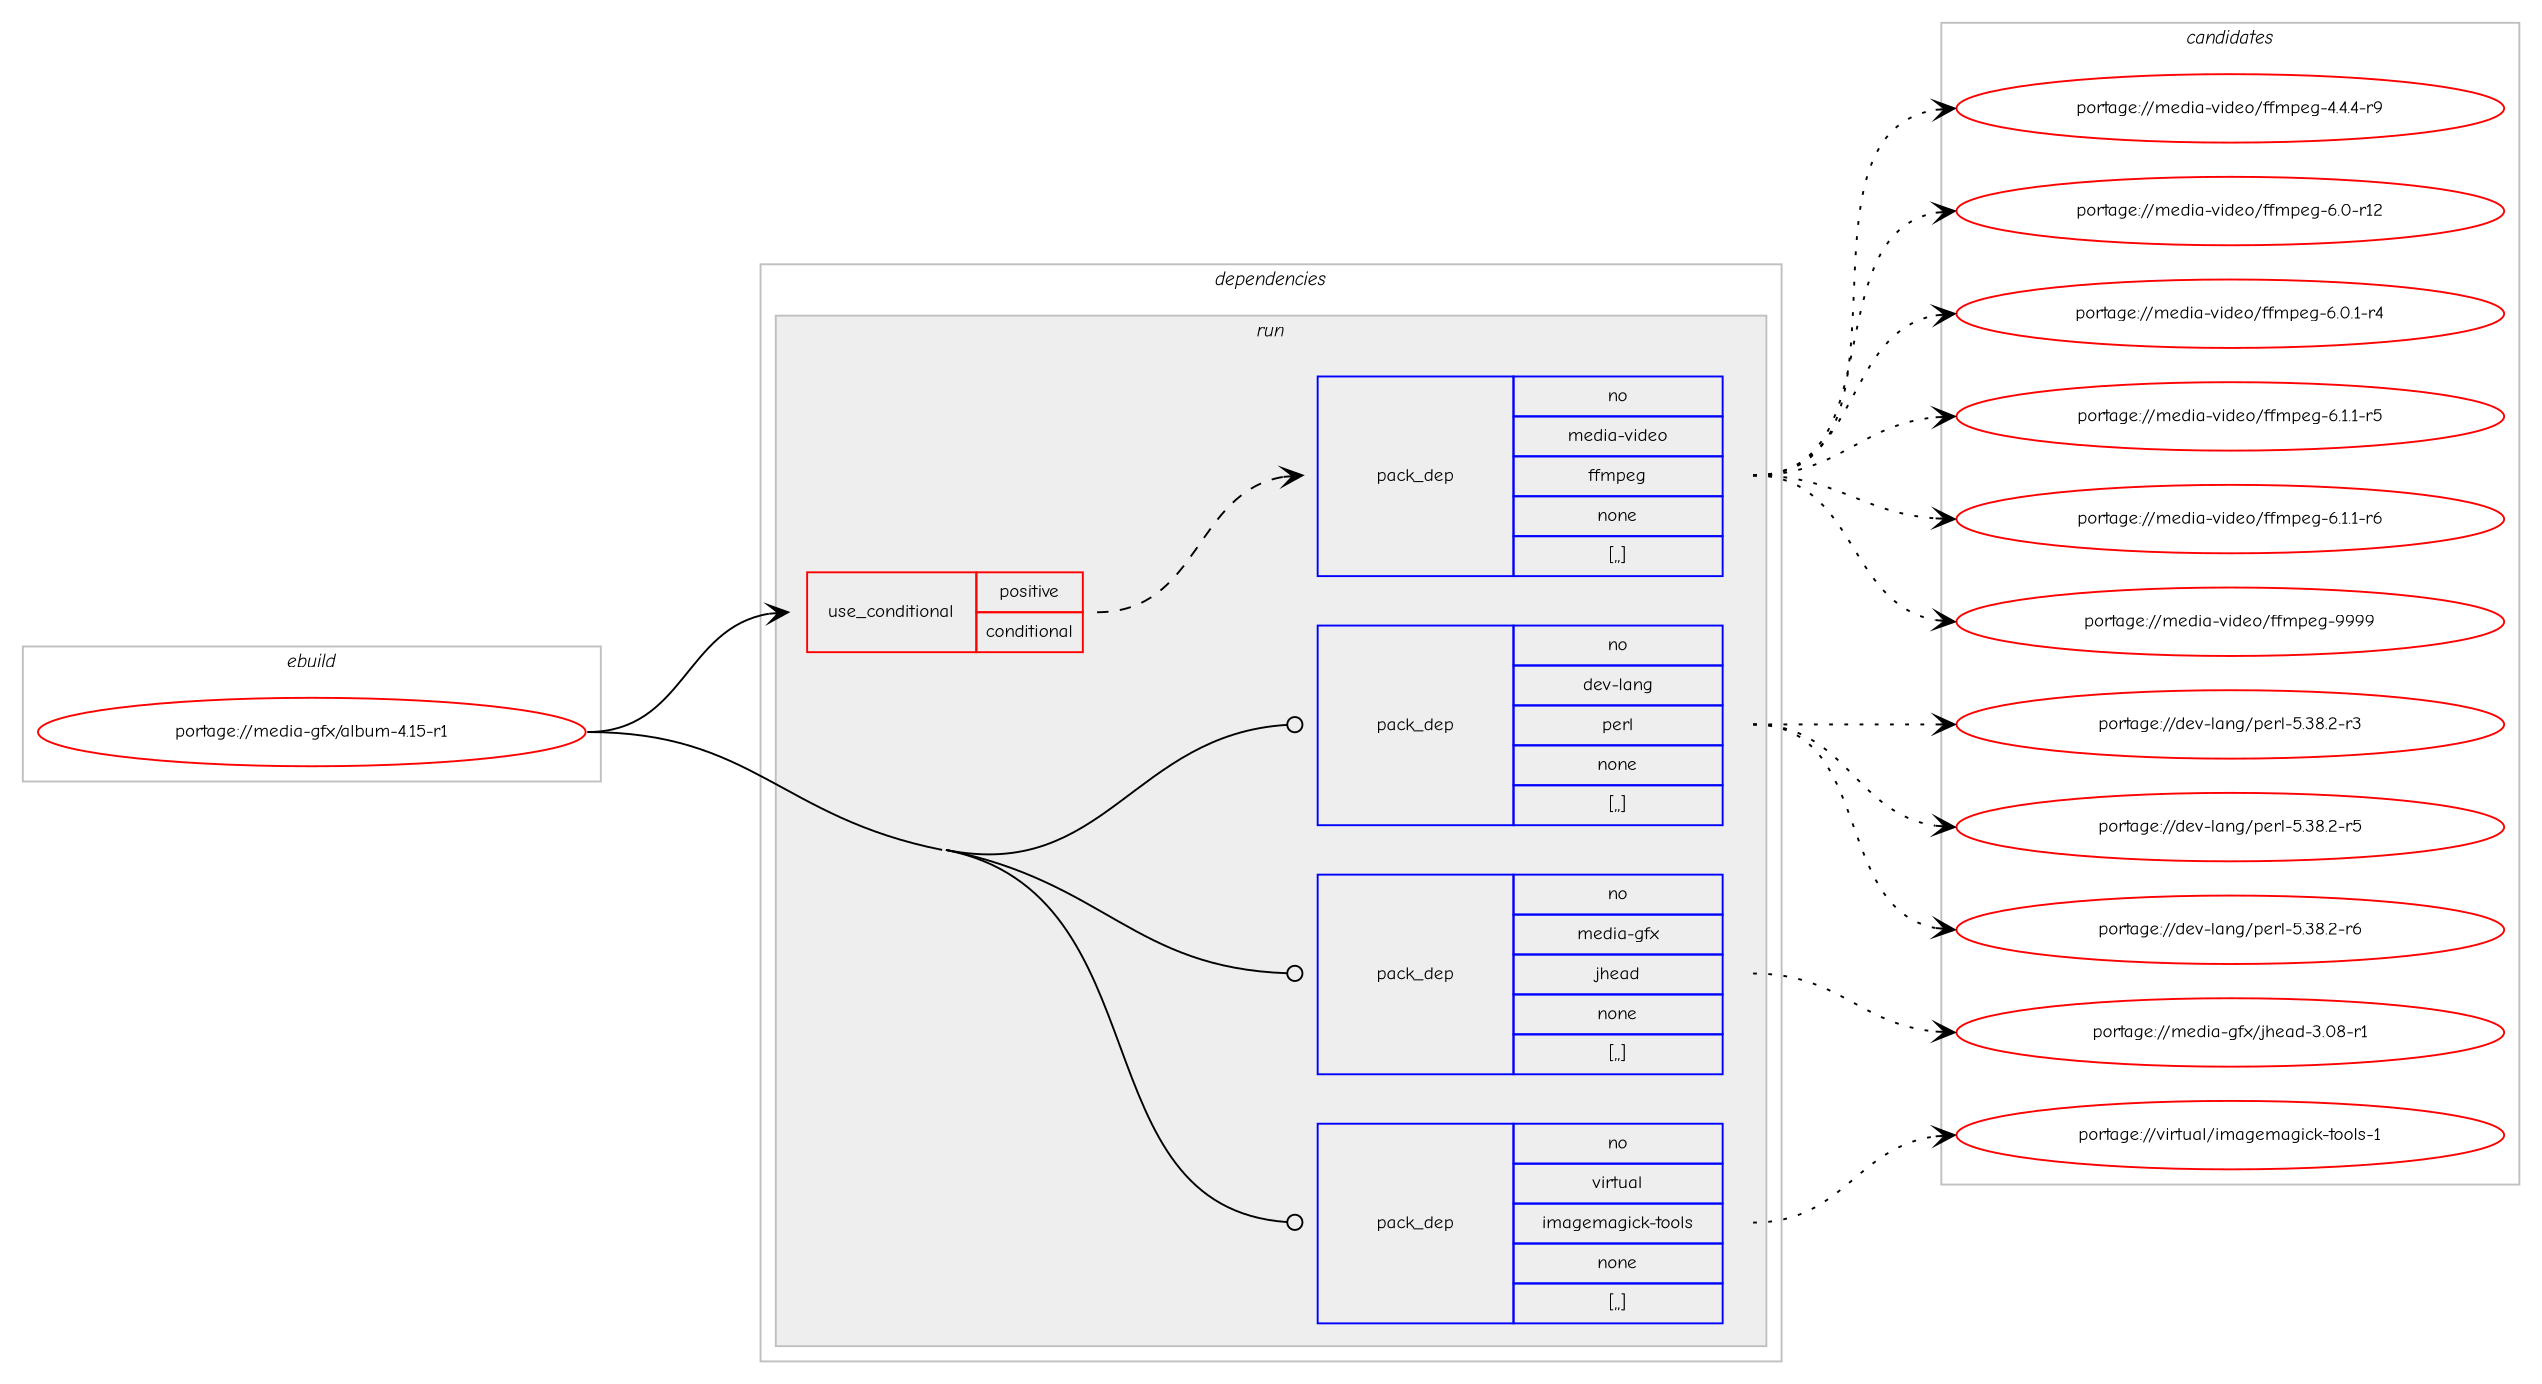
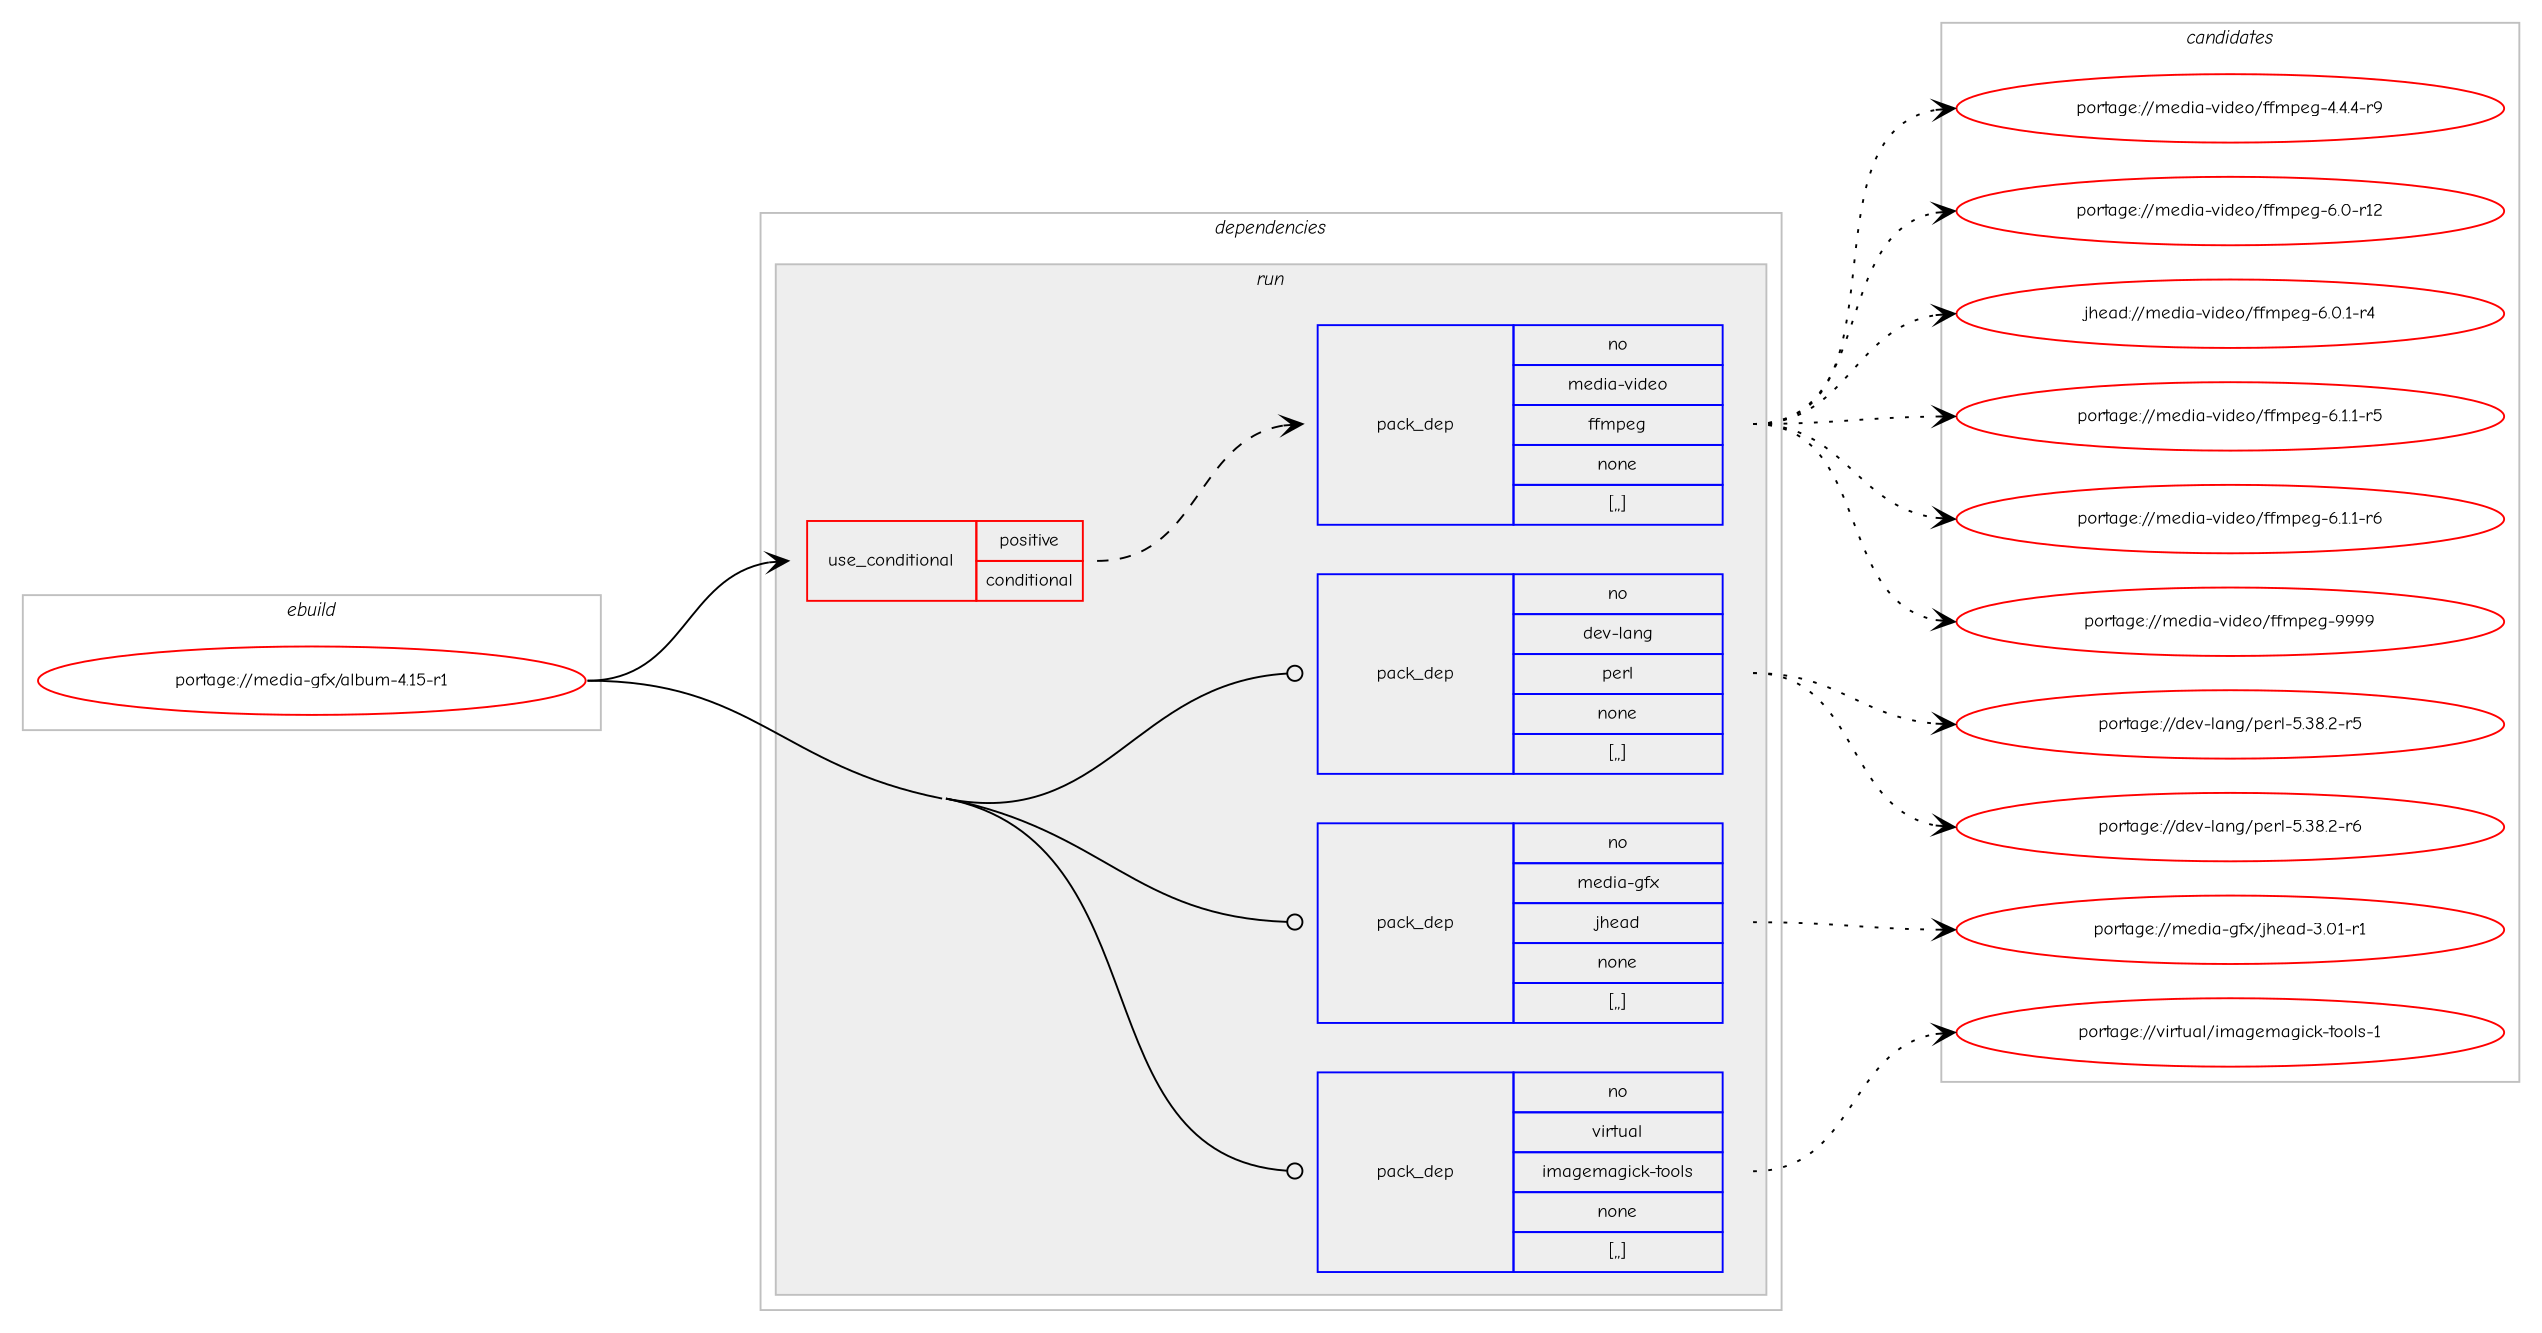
(2230, 314) -> (2230, 314)
(2230, 724) -> none
(2230, 1032) -> (2230, 930)
